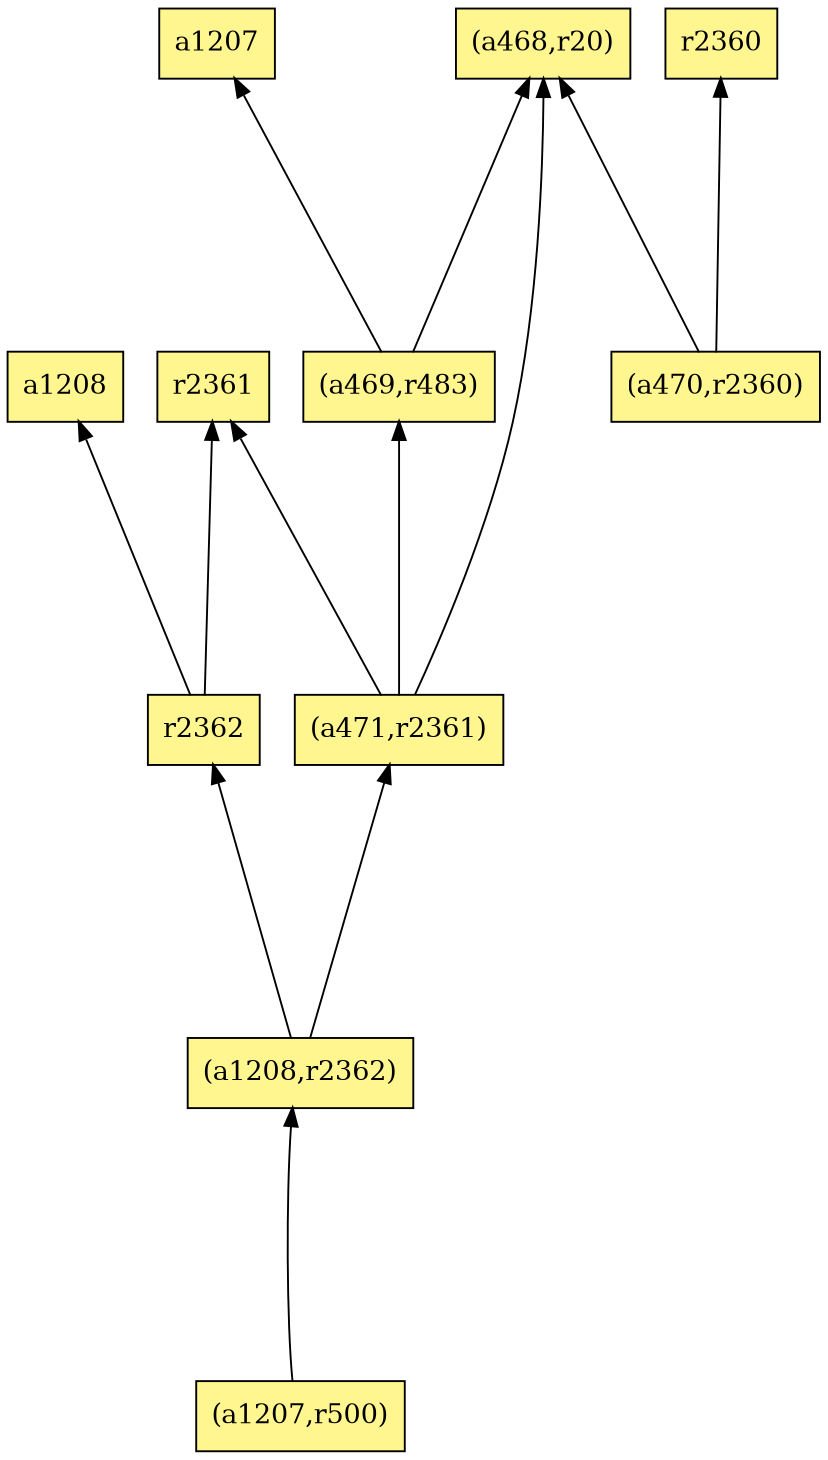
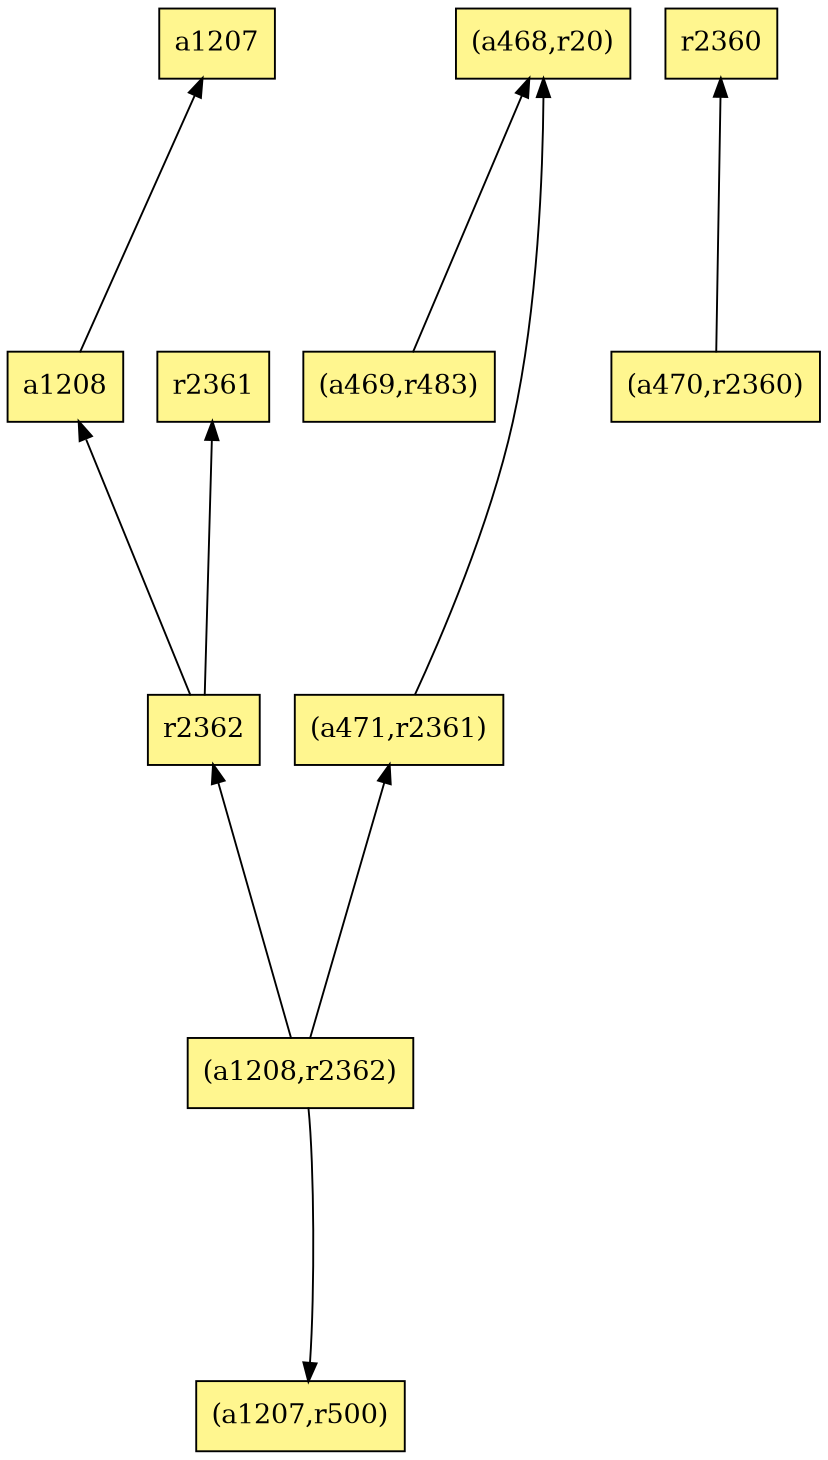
(313, 224) -> (137, 224)
(634, 224) -> none
(311, 567) -> none
(399, 568) -> none
(288, 1254) -> (313, 1235)
